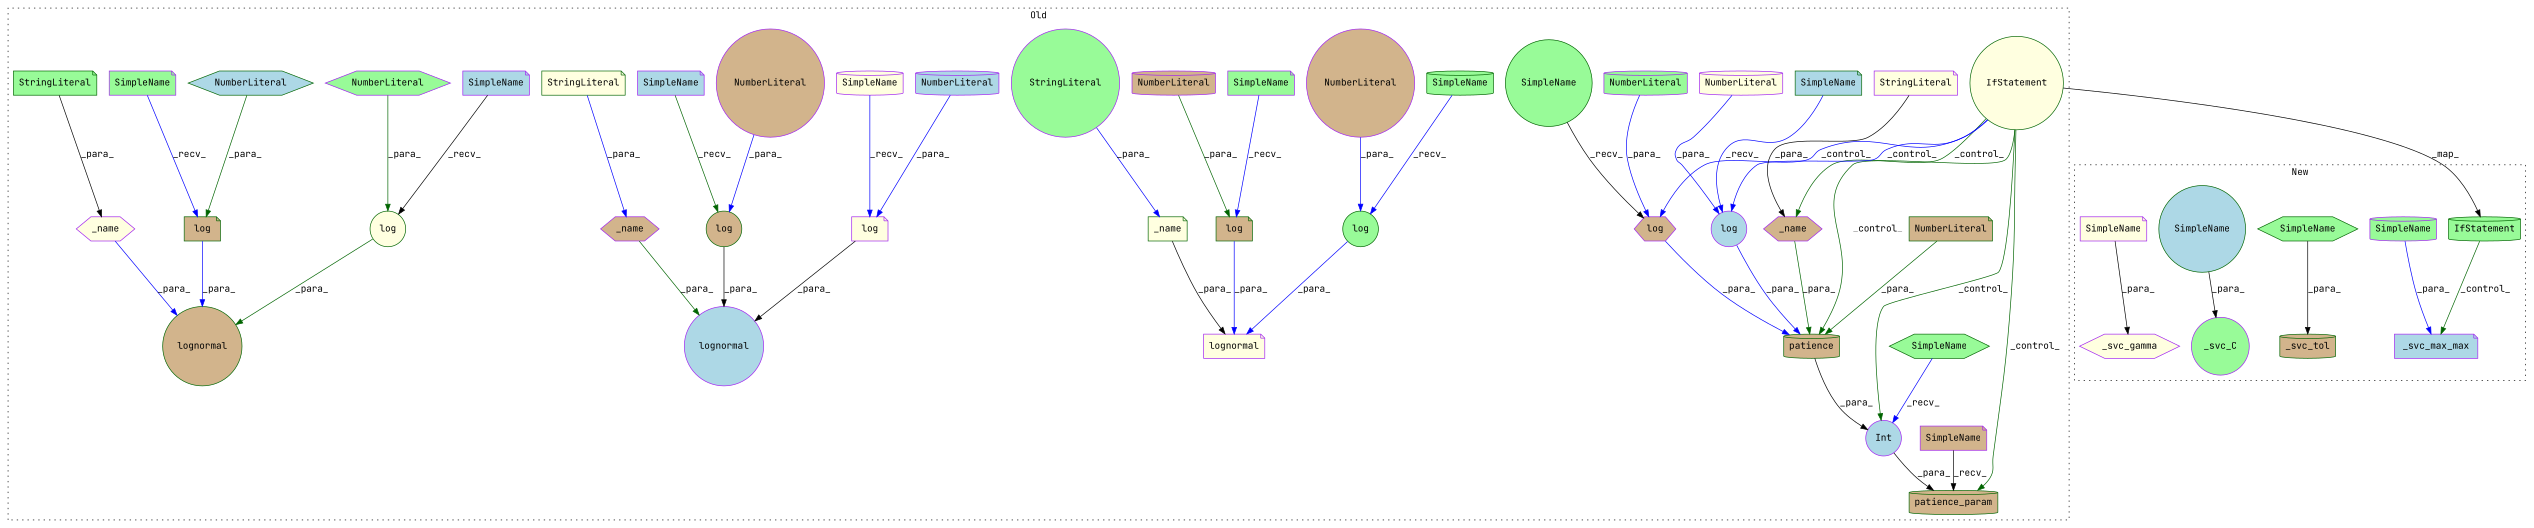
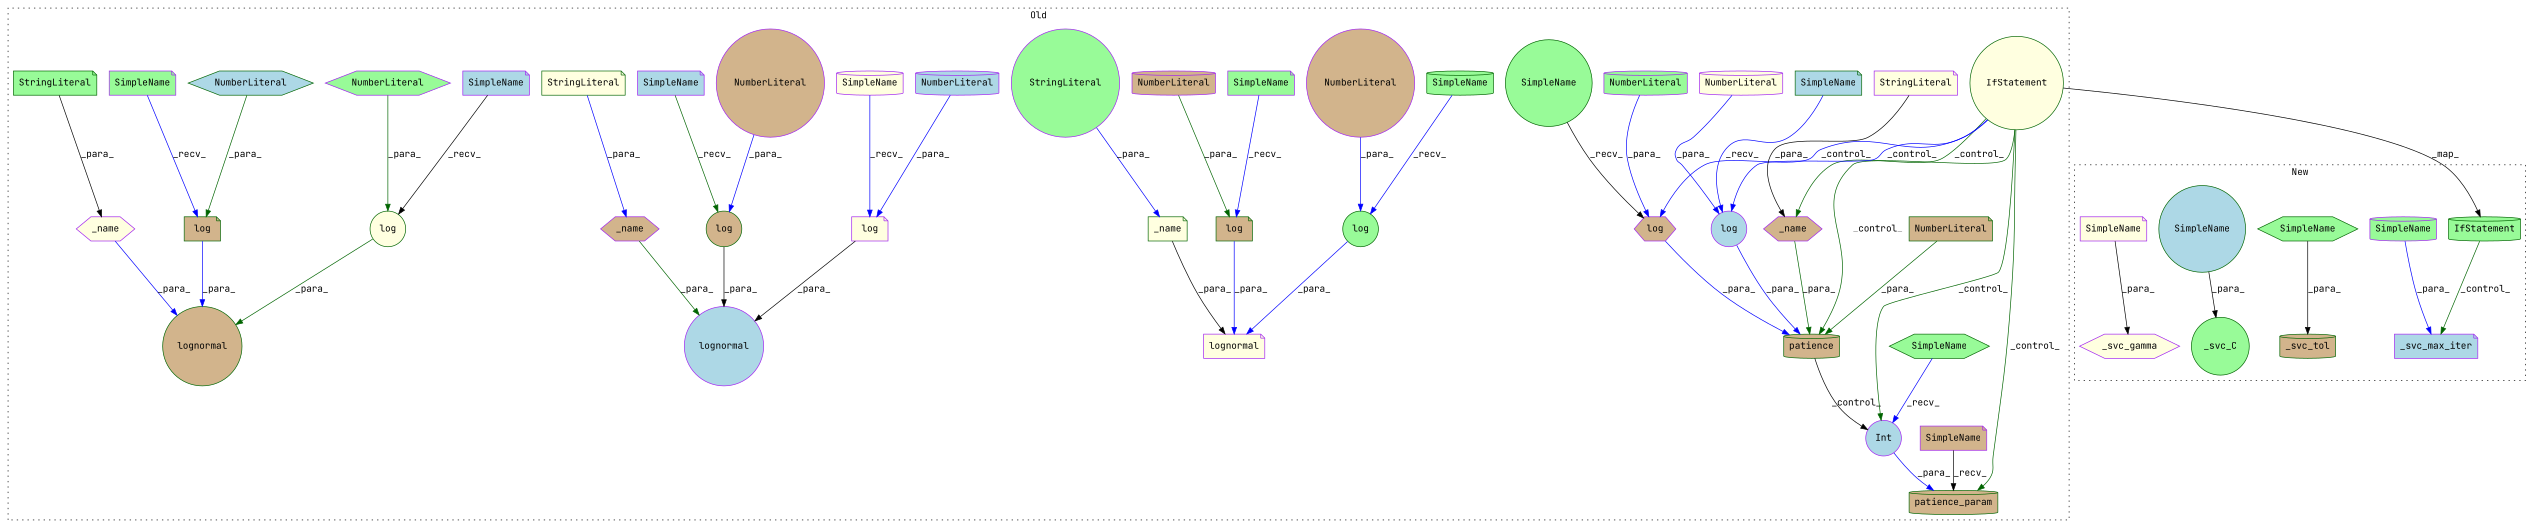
(2220, 346) -> (2220, 346)
(2436, 346) -> (2436, 346)
(1857, 403) -> (1857, 403)
(1910, 471) -> (1910, 471)
